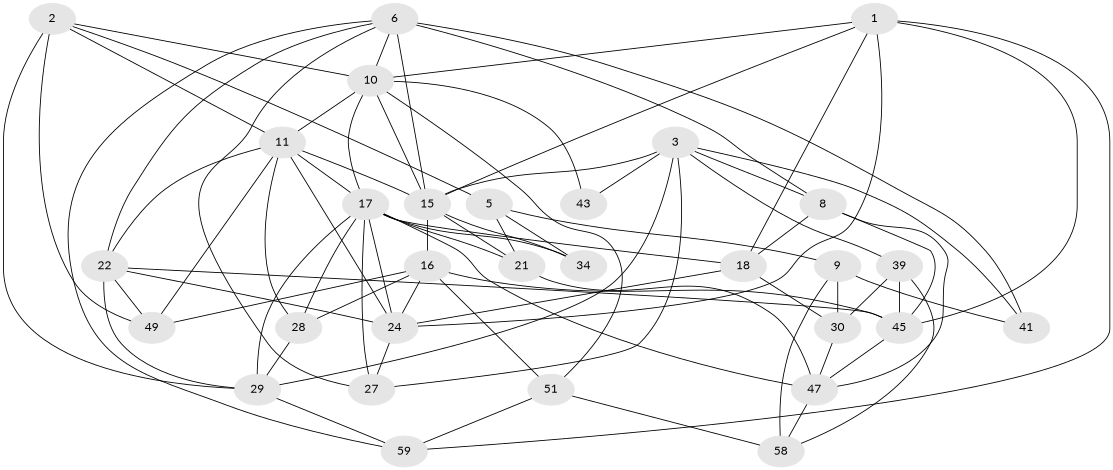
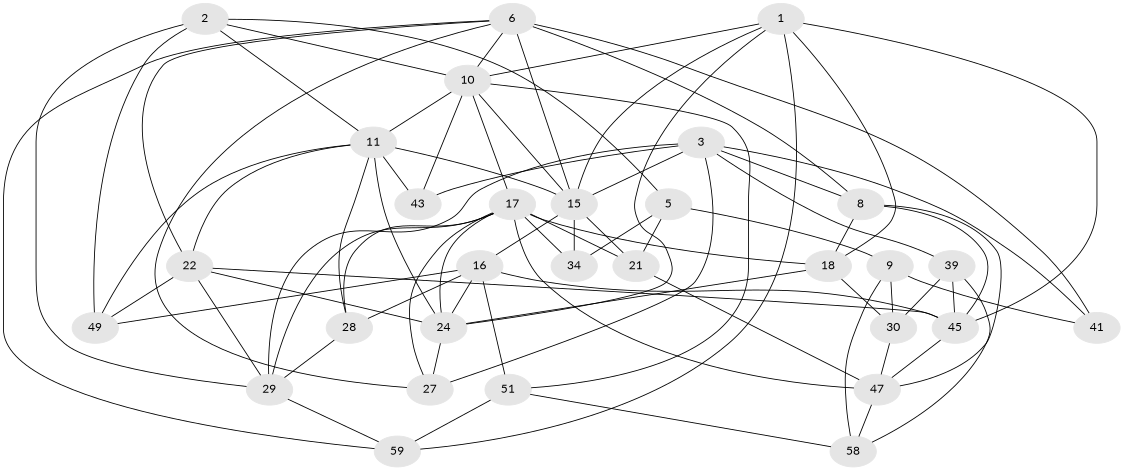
(324, 173) -> (396, 173)
